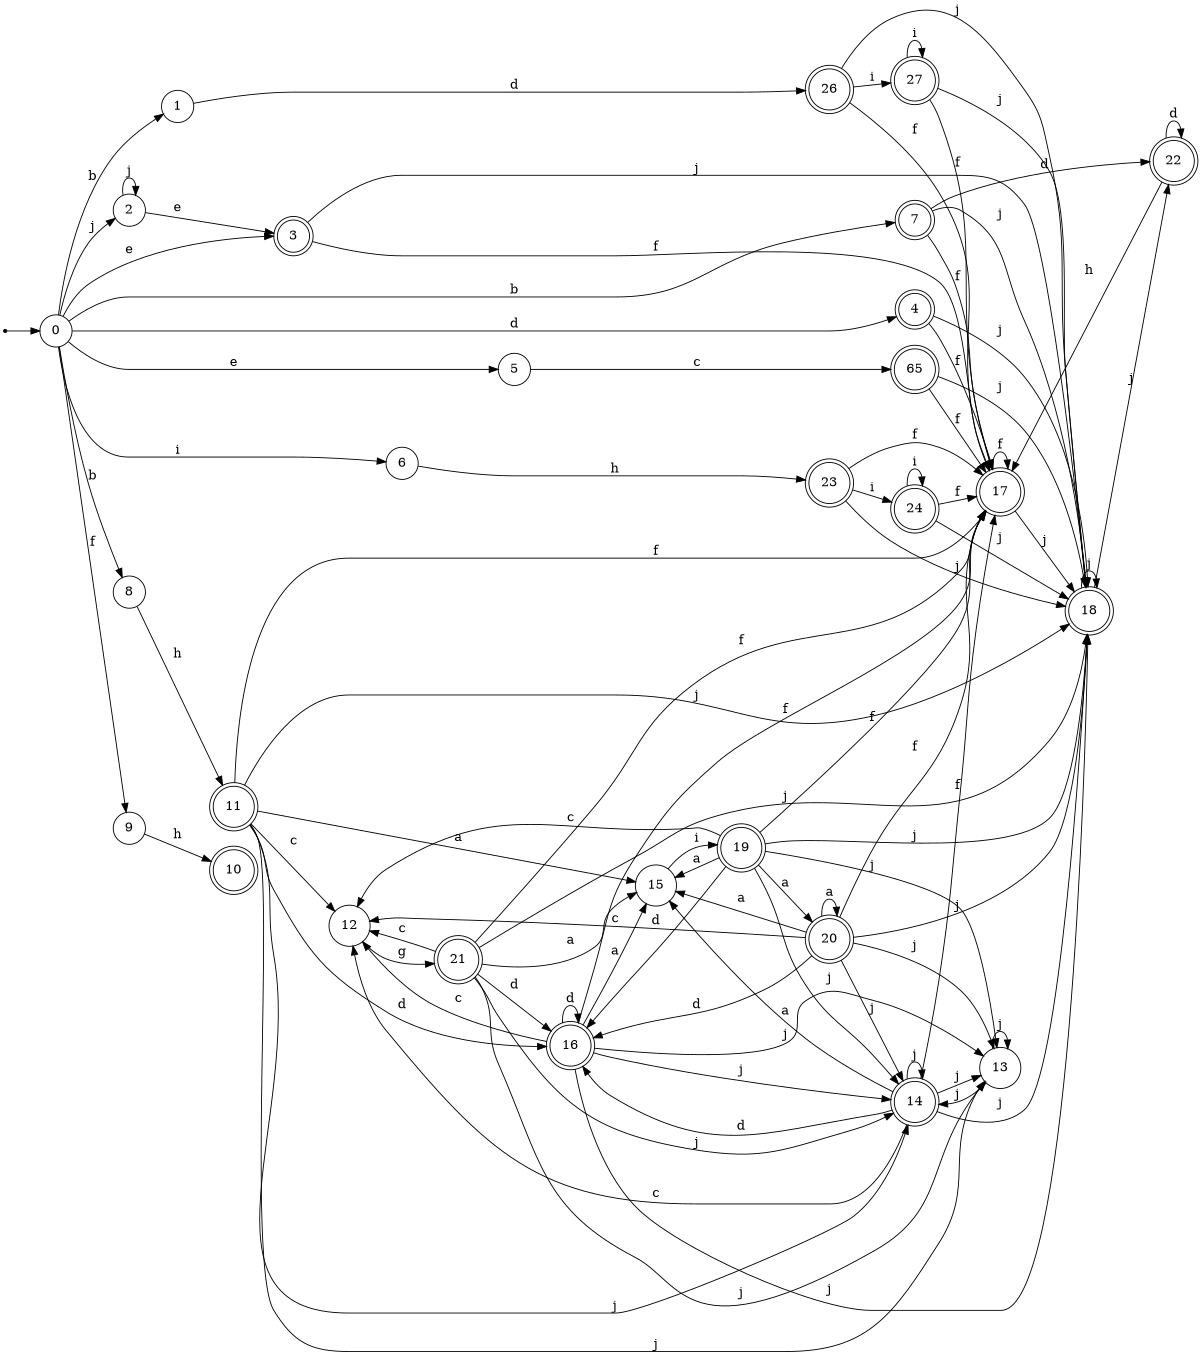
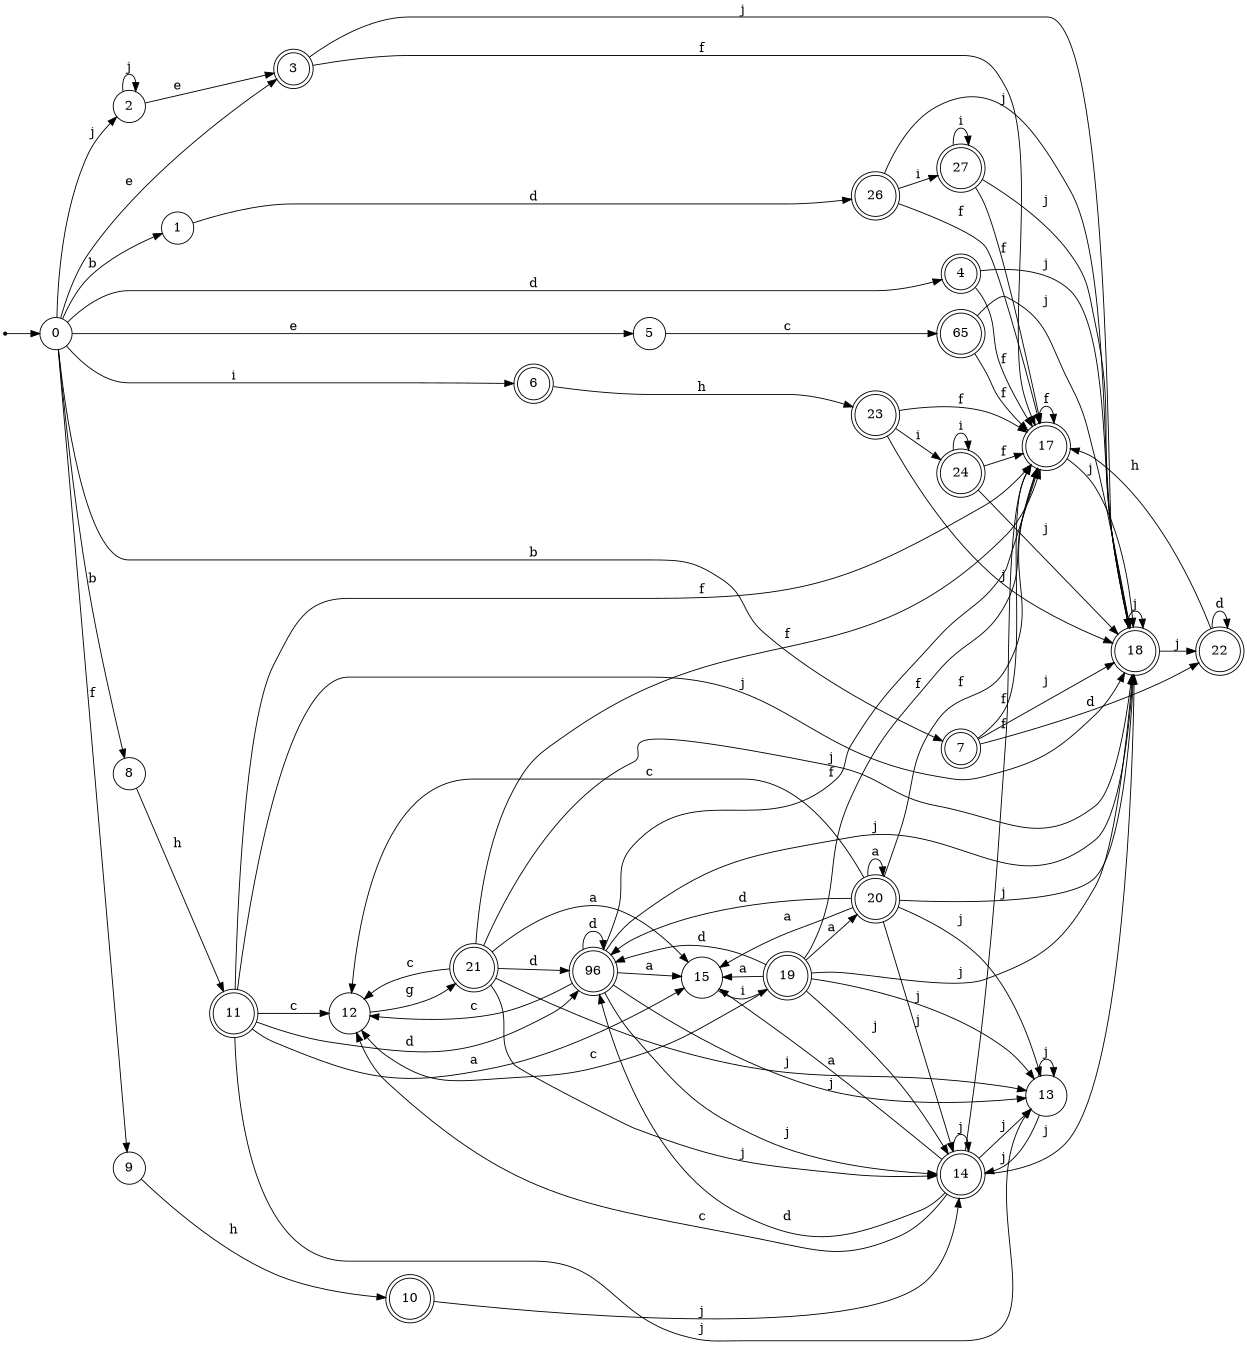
(402, 463) -> (534, 384)
(571, 1046) -> (593, 971)
(386, 1313) -> (724, 1318)
